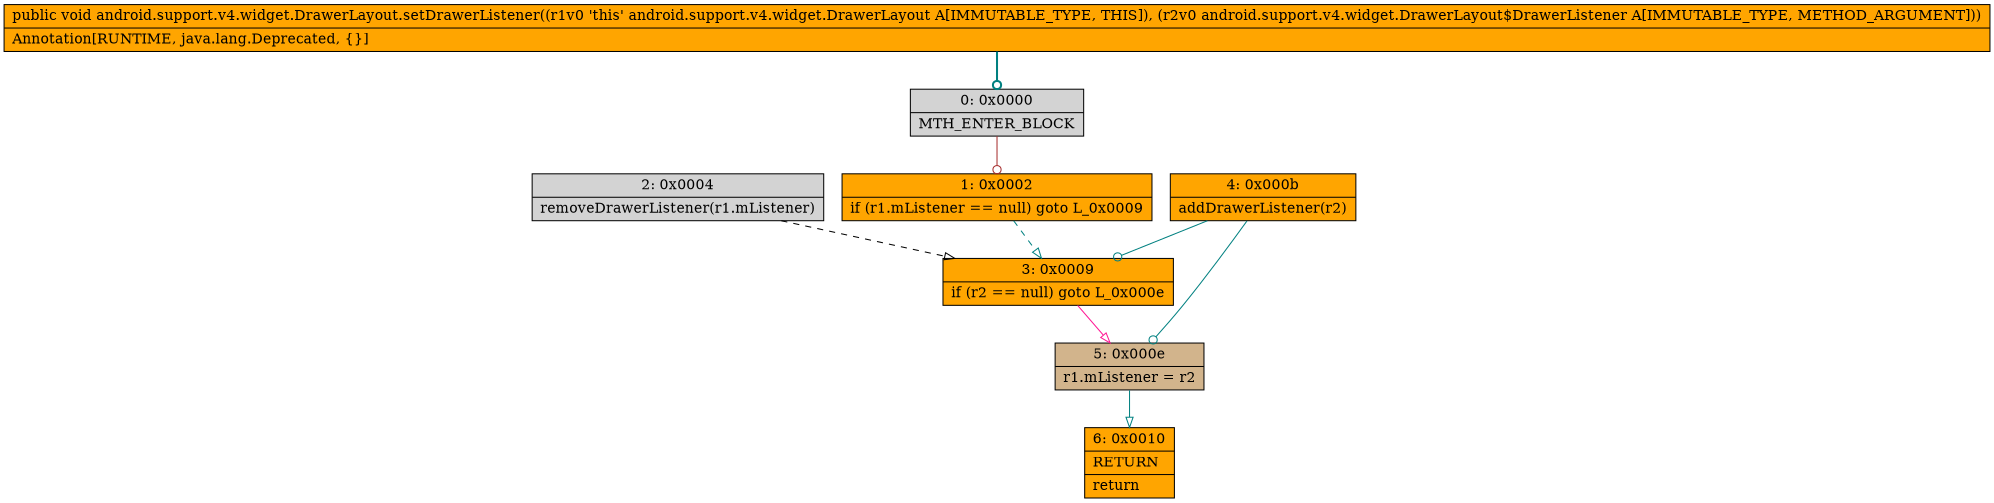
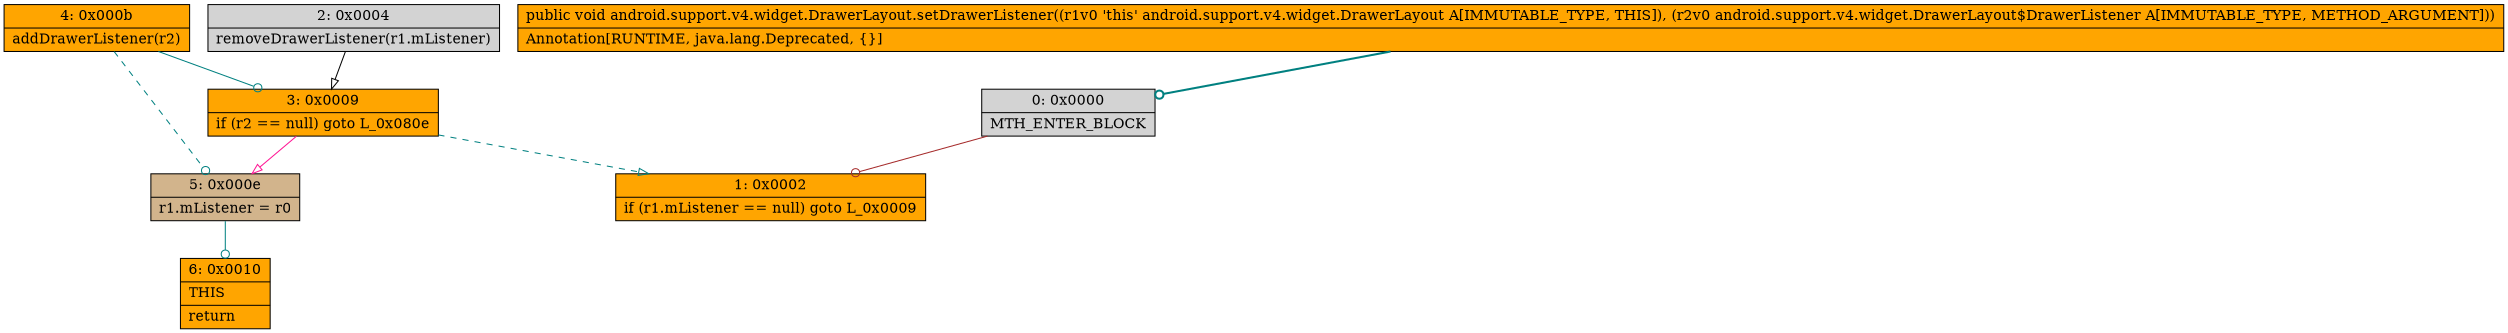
(1025, 235) -> (539, 153)
(863, 238) -> (340, 65)
(1203, 280) -> (159, 109)
(1058, 293) -> (323, 124)
(1130, 378) -> (225, 208)
(1130, 404) -> (225, 236)
(1126, 462) -> (207, 293)
